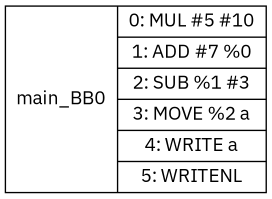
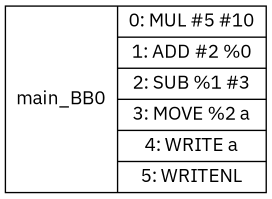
(192, 52) -> (192, 52)
